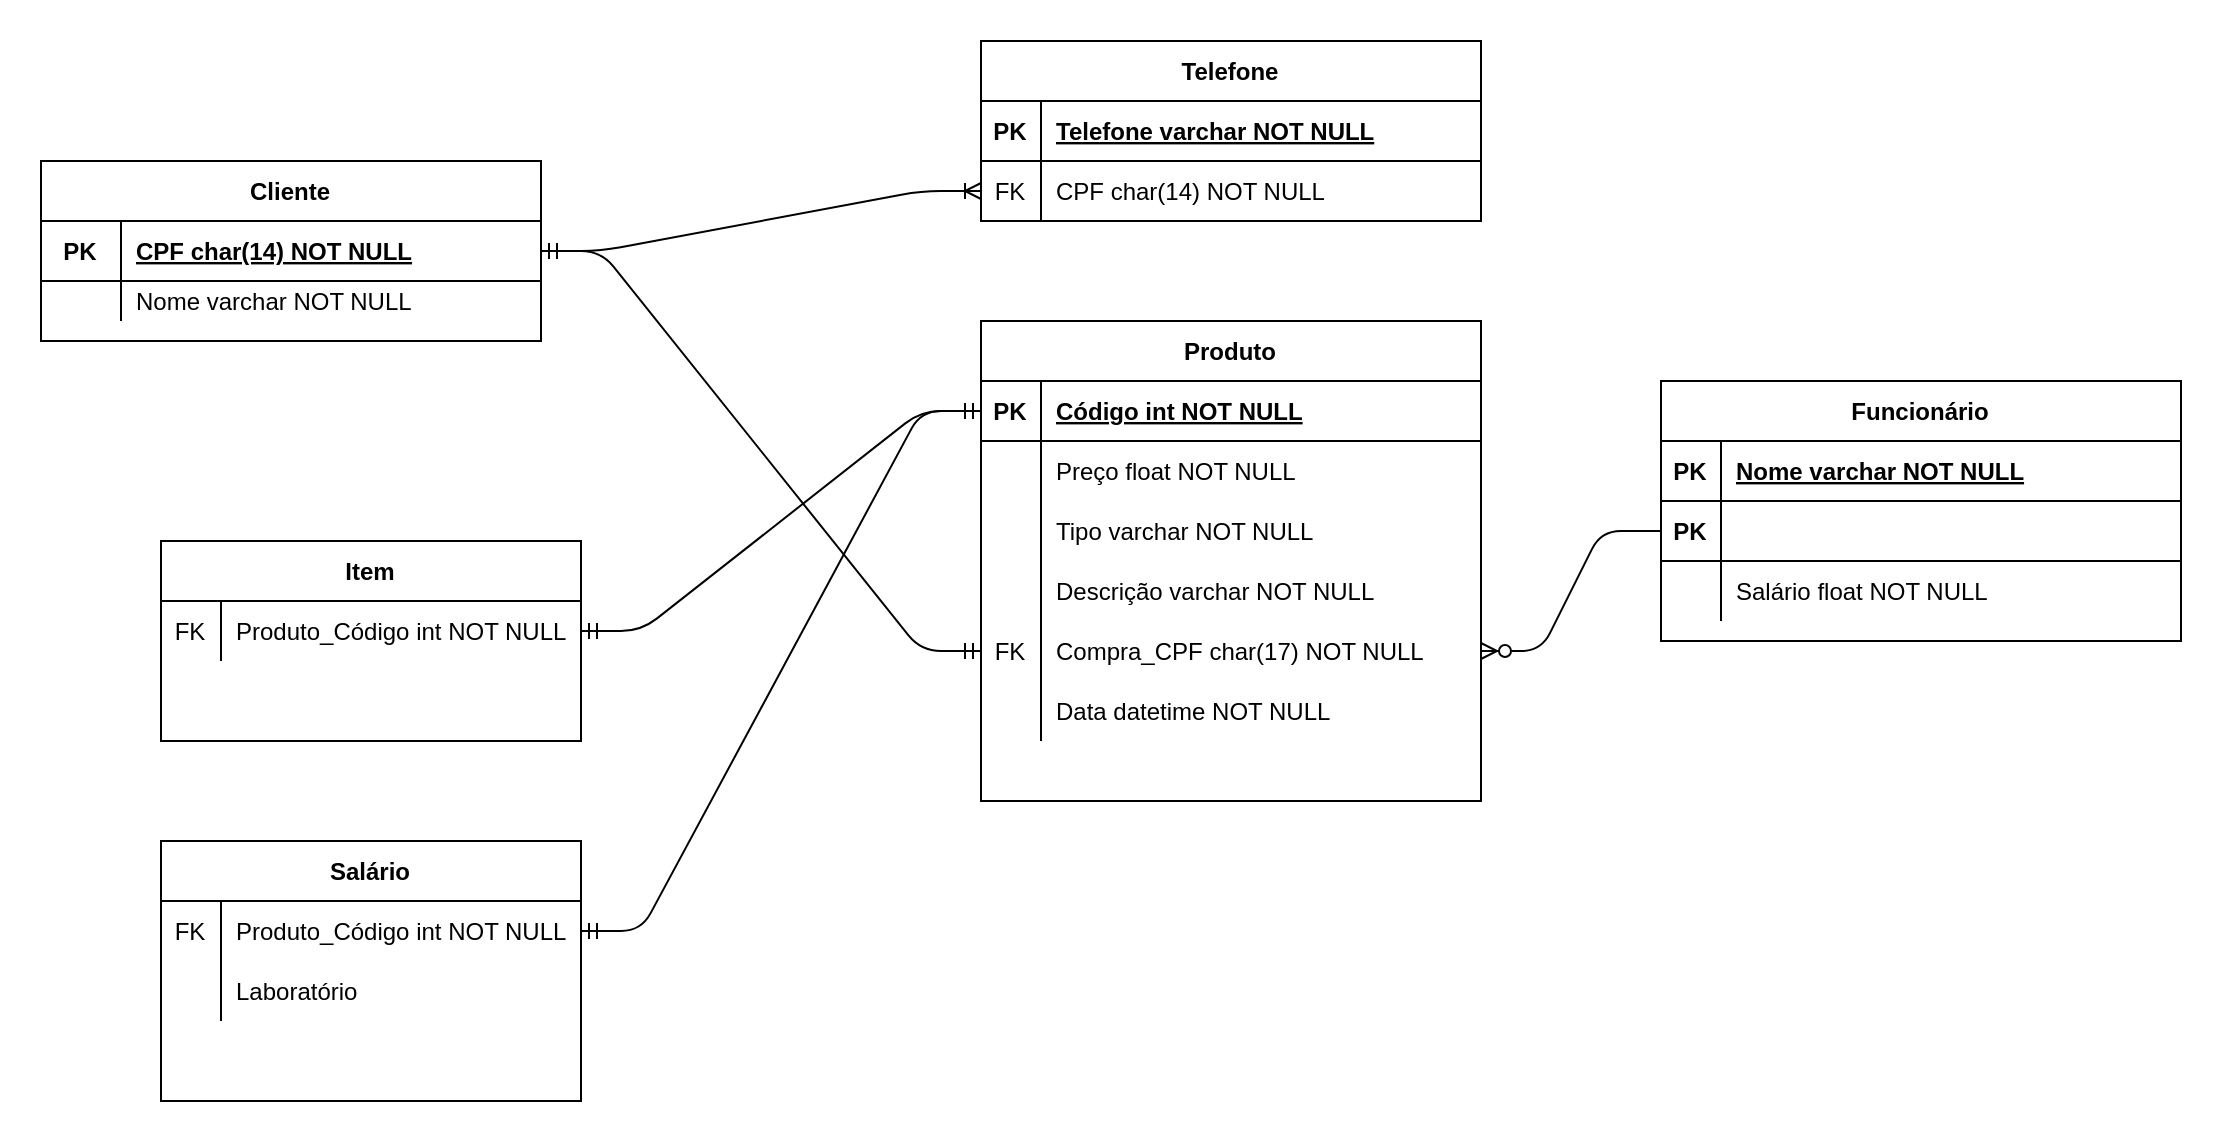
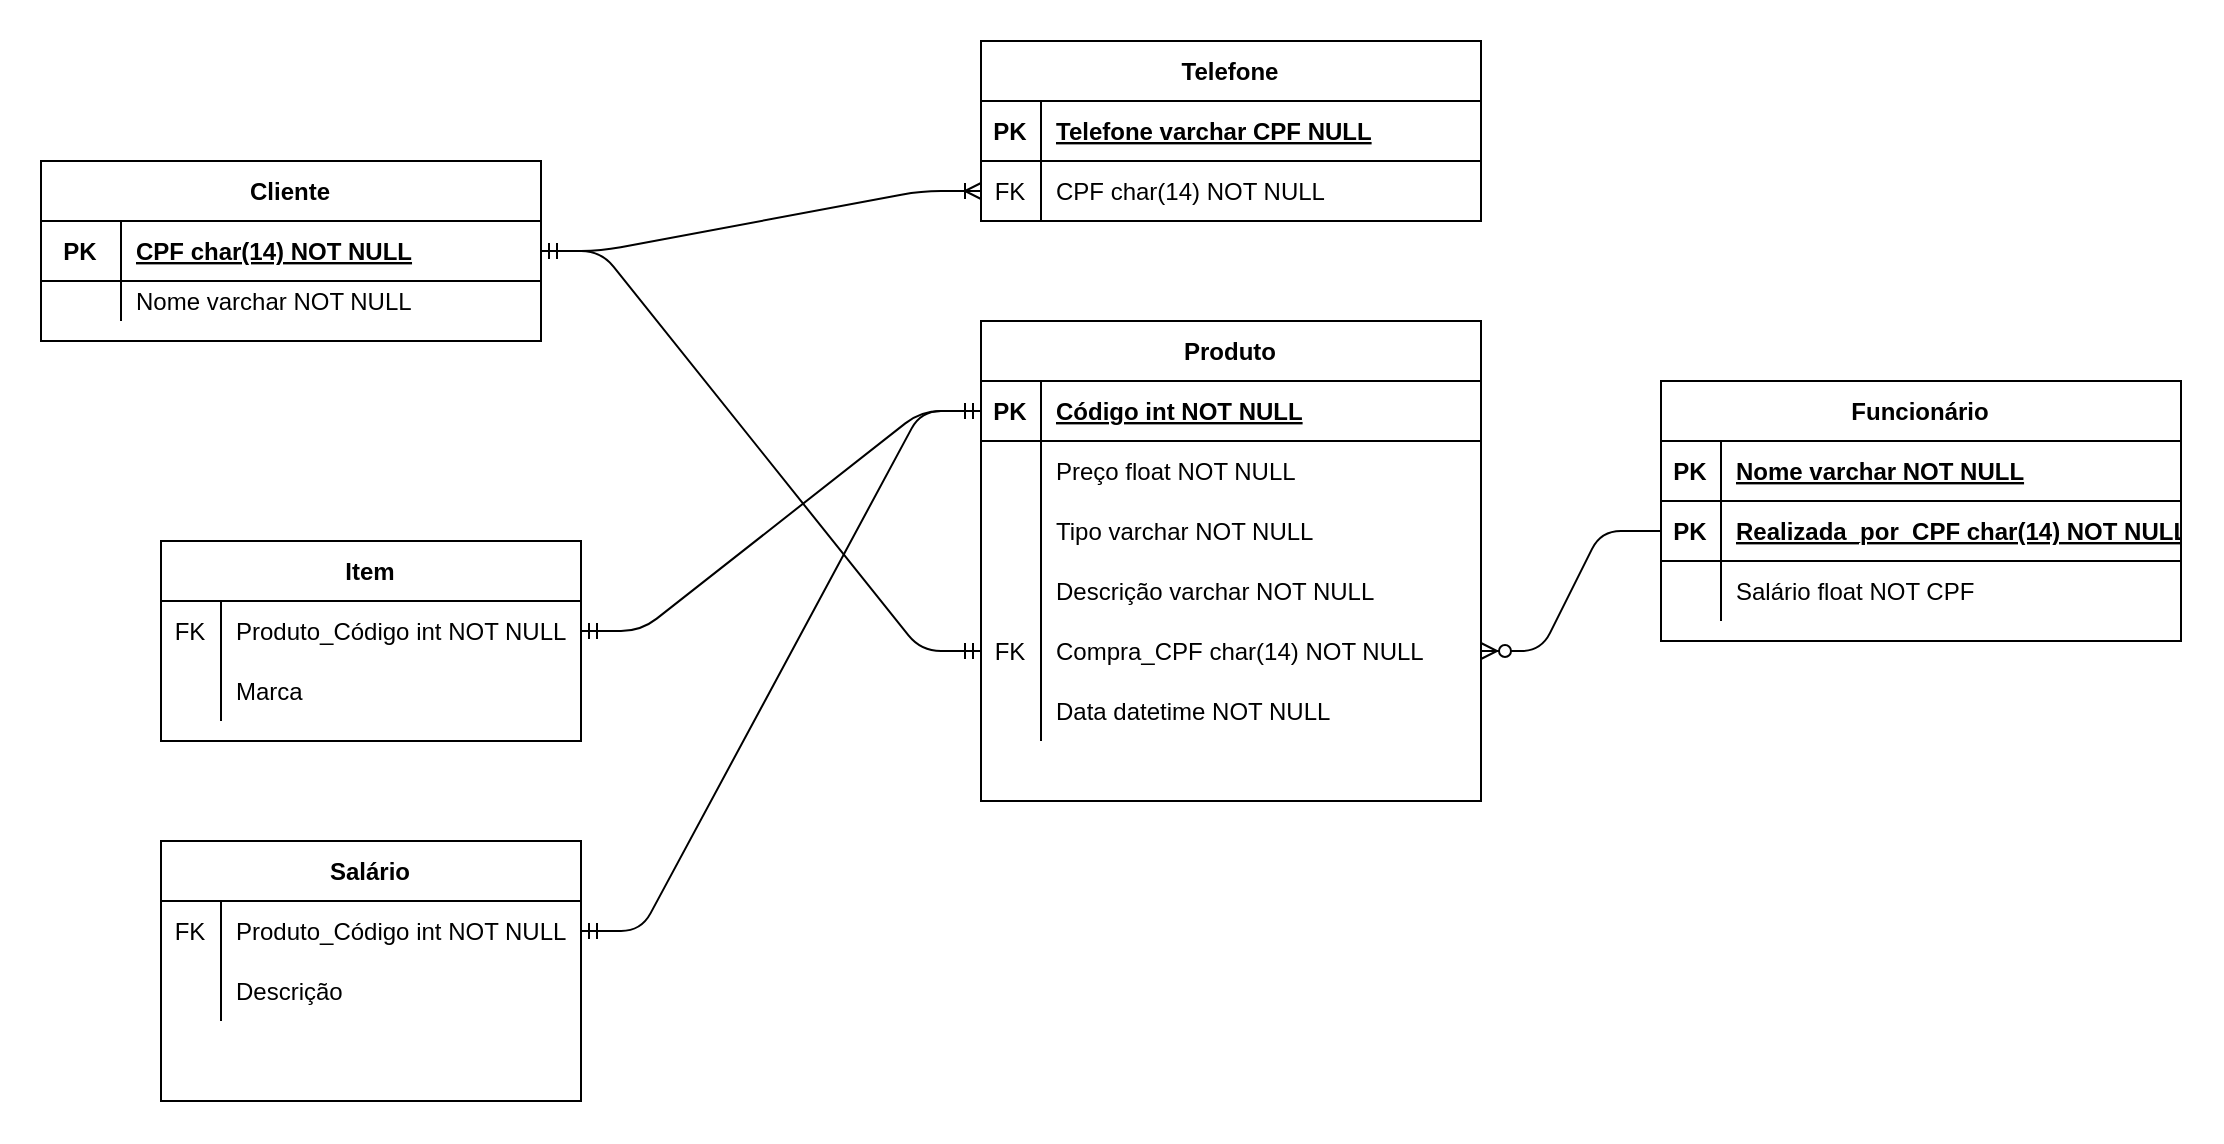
(1212, 132) -> (1212, 132)
none -> (1951, 531)
(1865, 592) -> (1858, 592)
(1241, 652) -> (1241, 652)
none -> (401, 691)
(307, 992) -> (293, 992)
